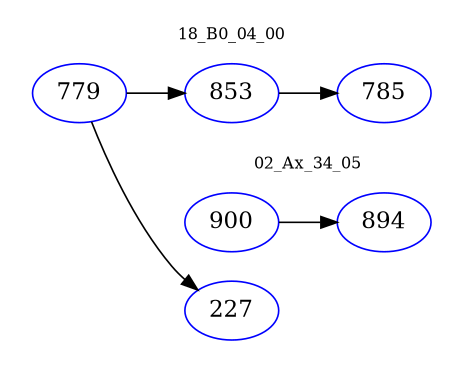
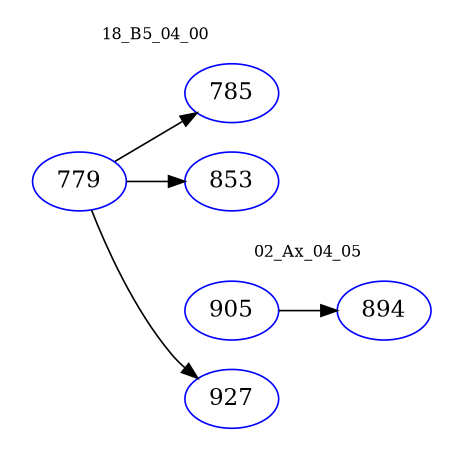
(232, 35) -> (156, 35)
(300, 93) -> (149, 141)
(308, 164) -> (308, 253)
(232, 222) -> (232, 311)
(232, 311) -> (232, 399)
